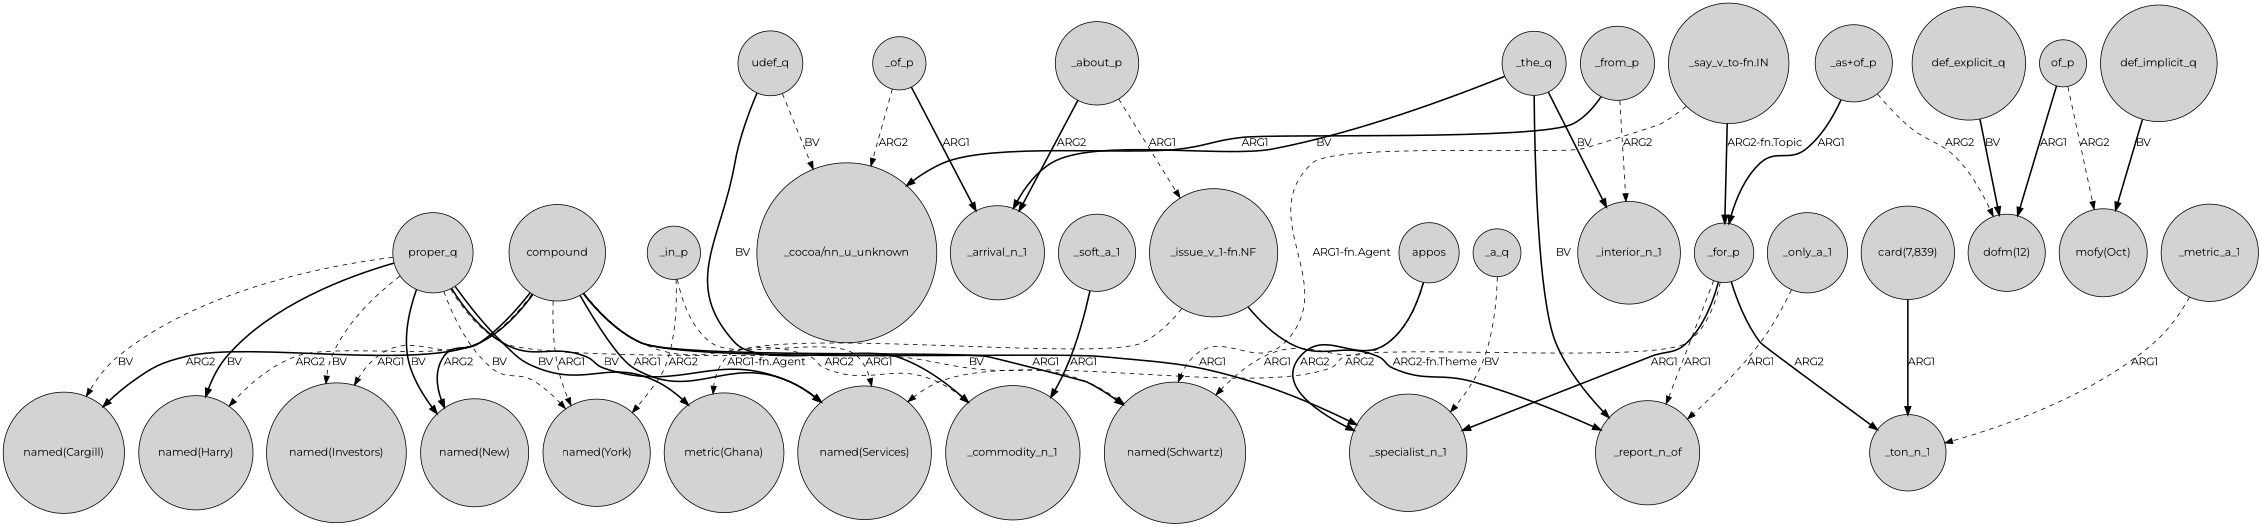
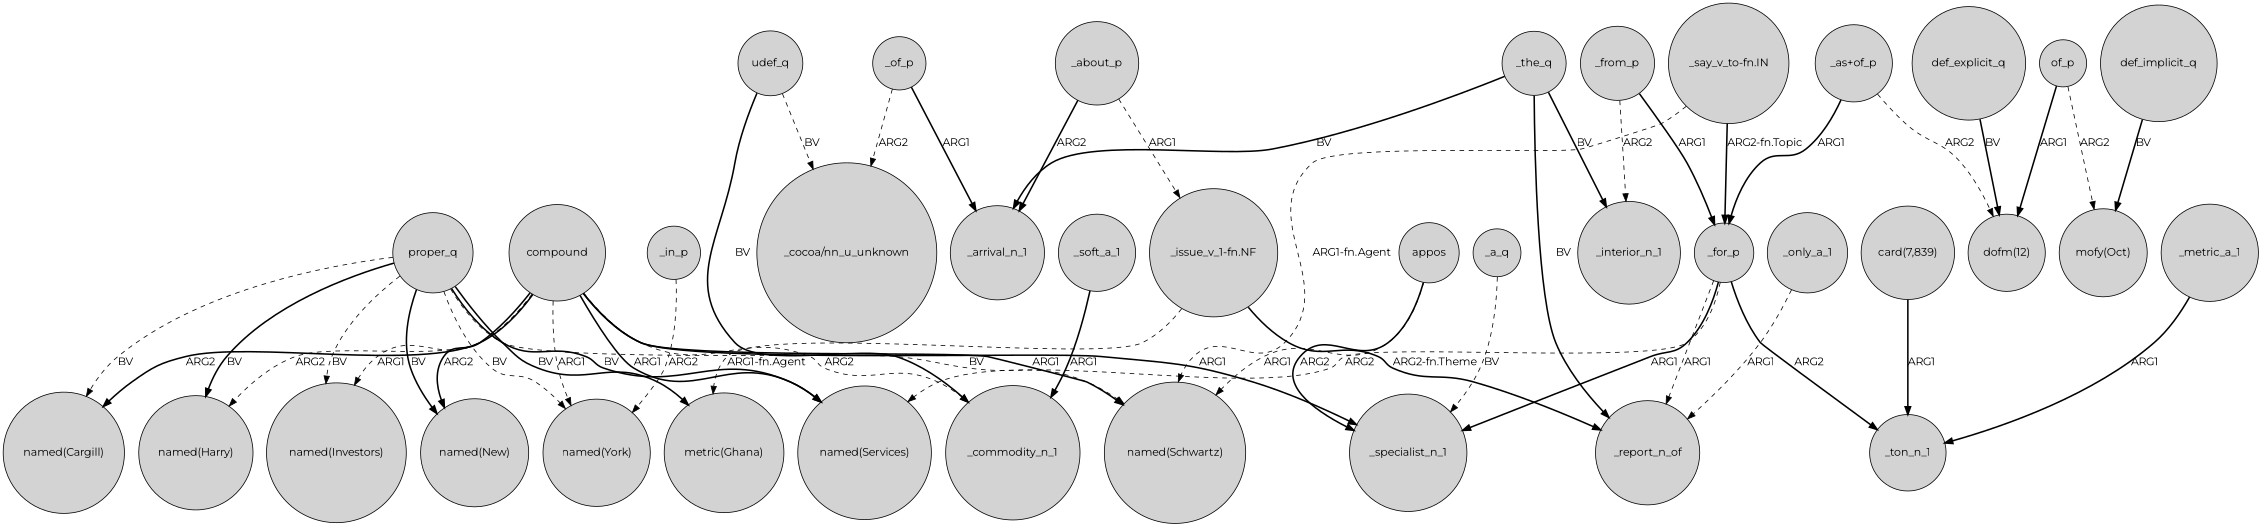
(1259, 137) -> (1681, 153)
(718, 345) -> none
(2084, 389) -> (2084, 389)
